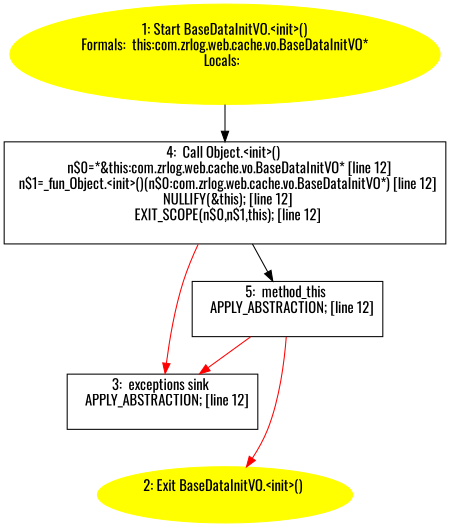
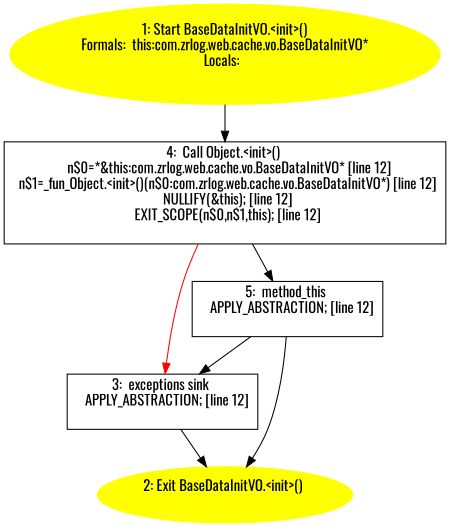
(229, 352) -> (229, 352)
(277, 400) -> (277, 400)
none -> (191, 444)
